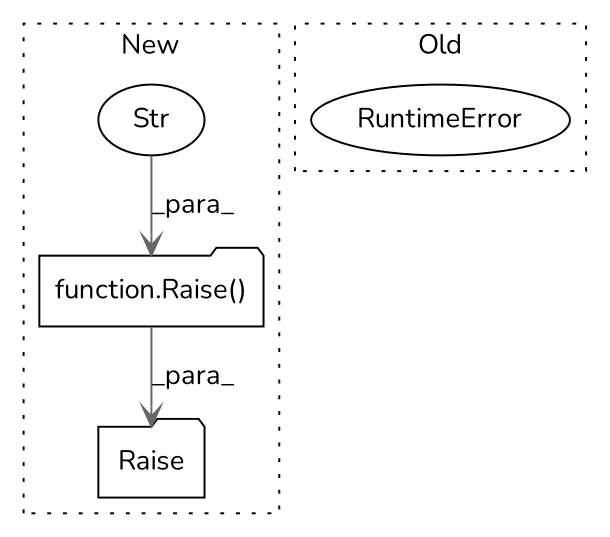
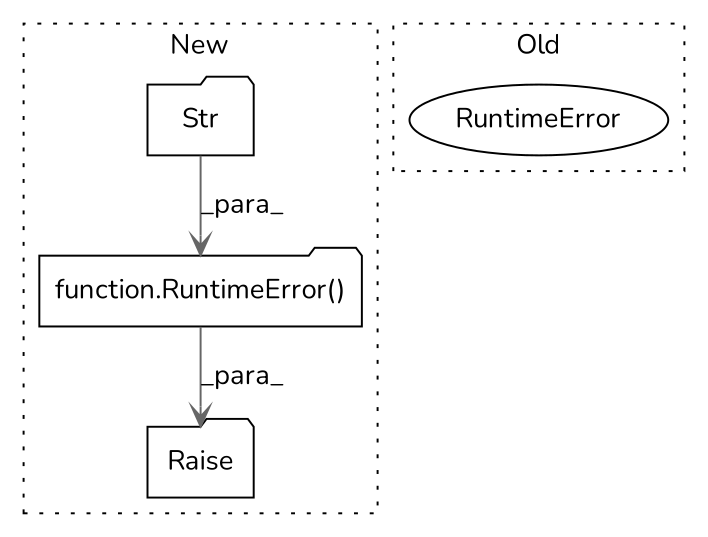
(151, 120) -> (201, 120)
(151, 291) -> (201, 291)
